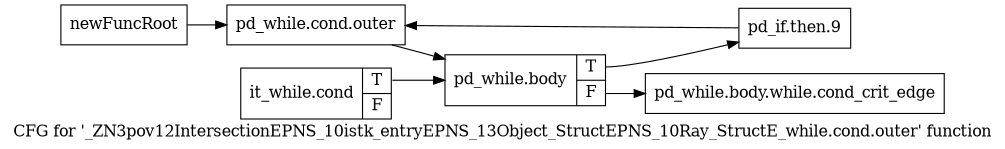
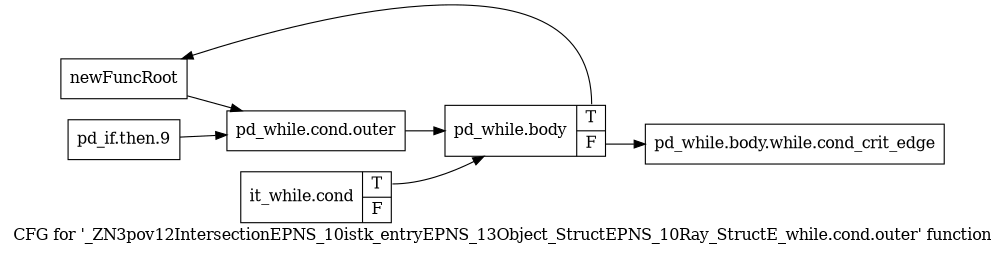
(667, 58) -> (416, 7)
